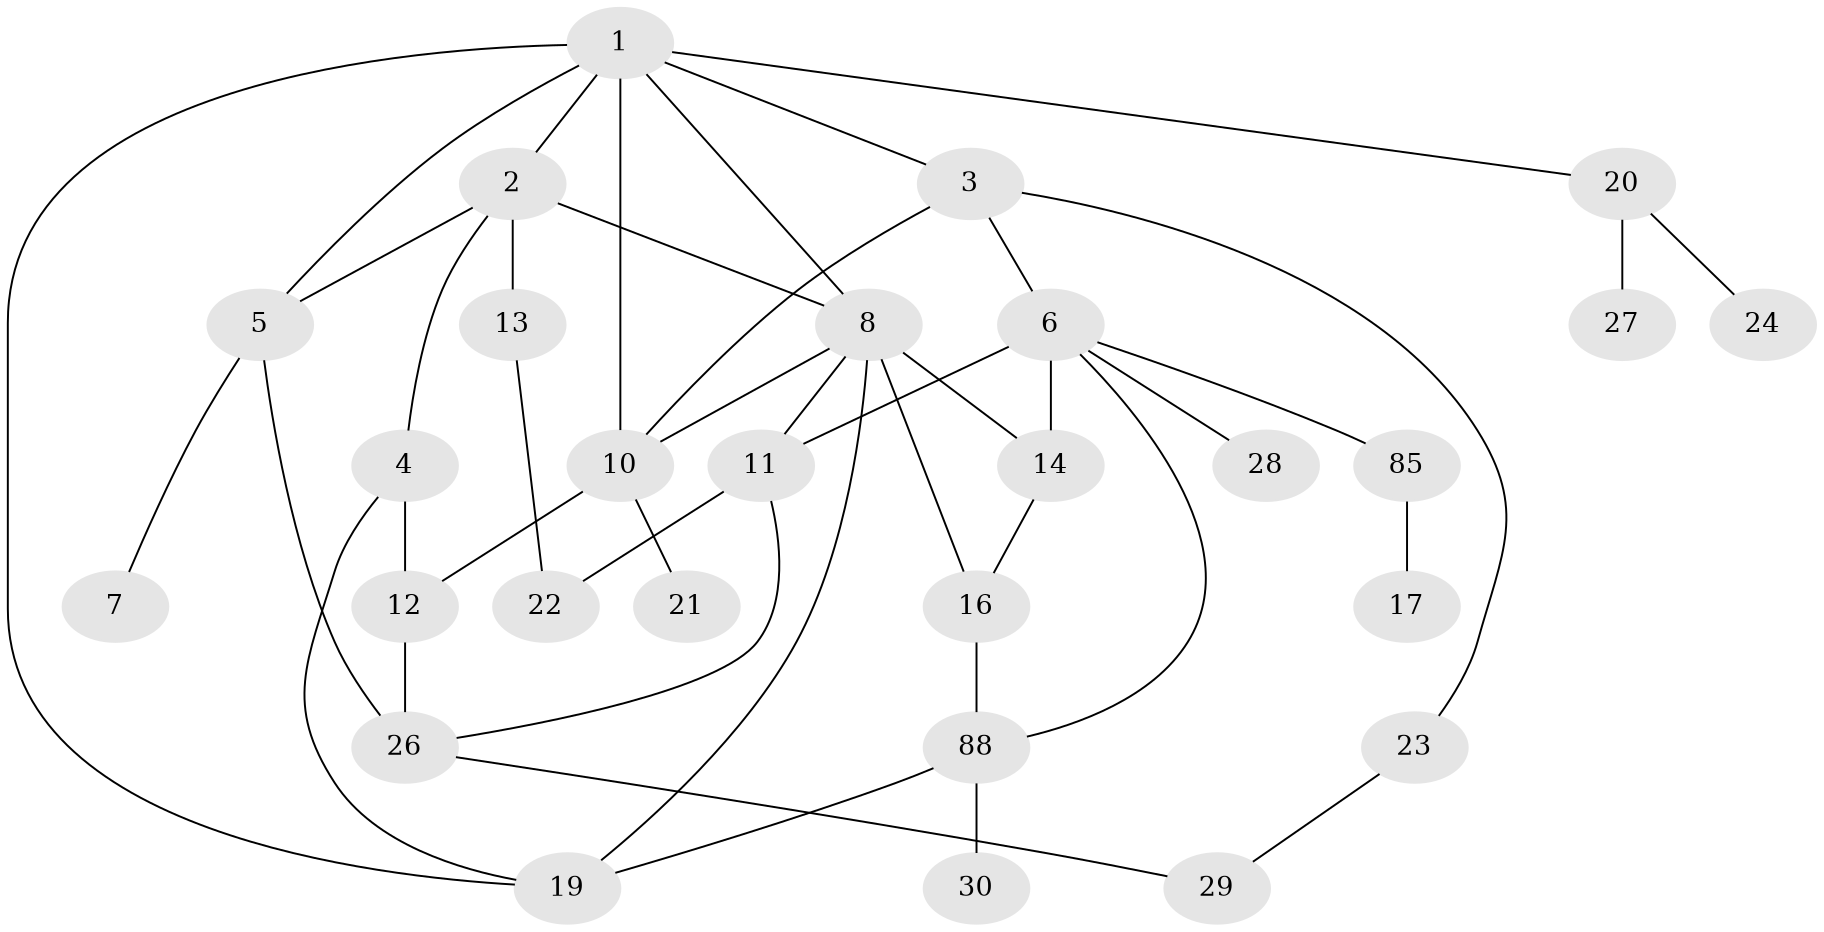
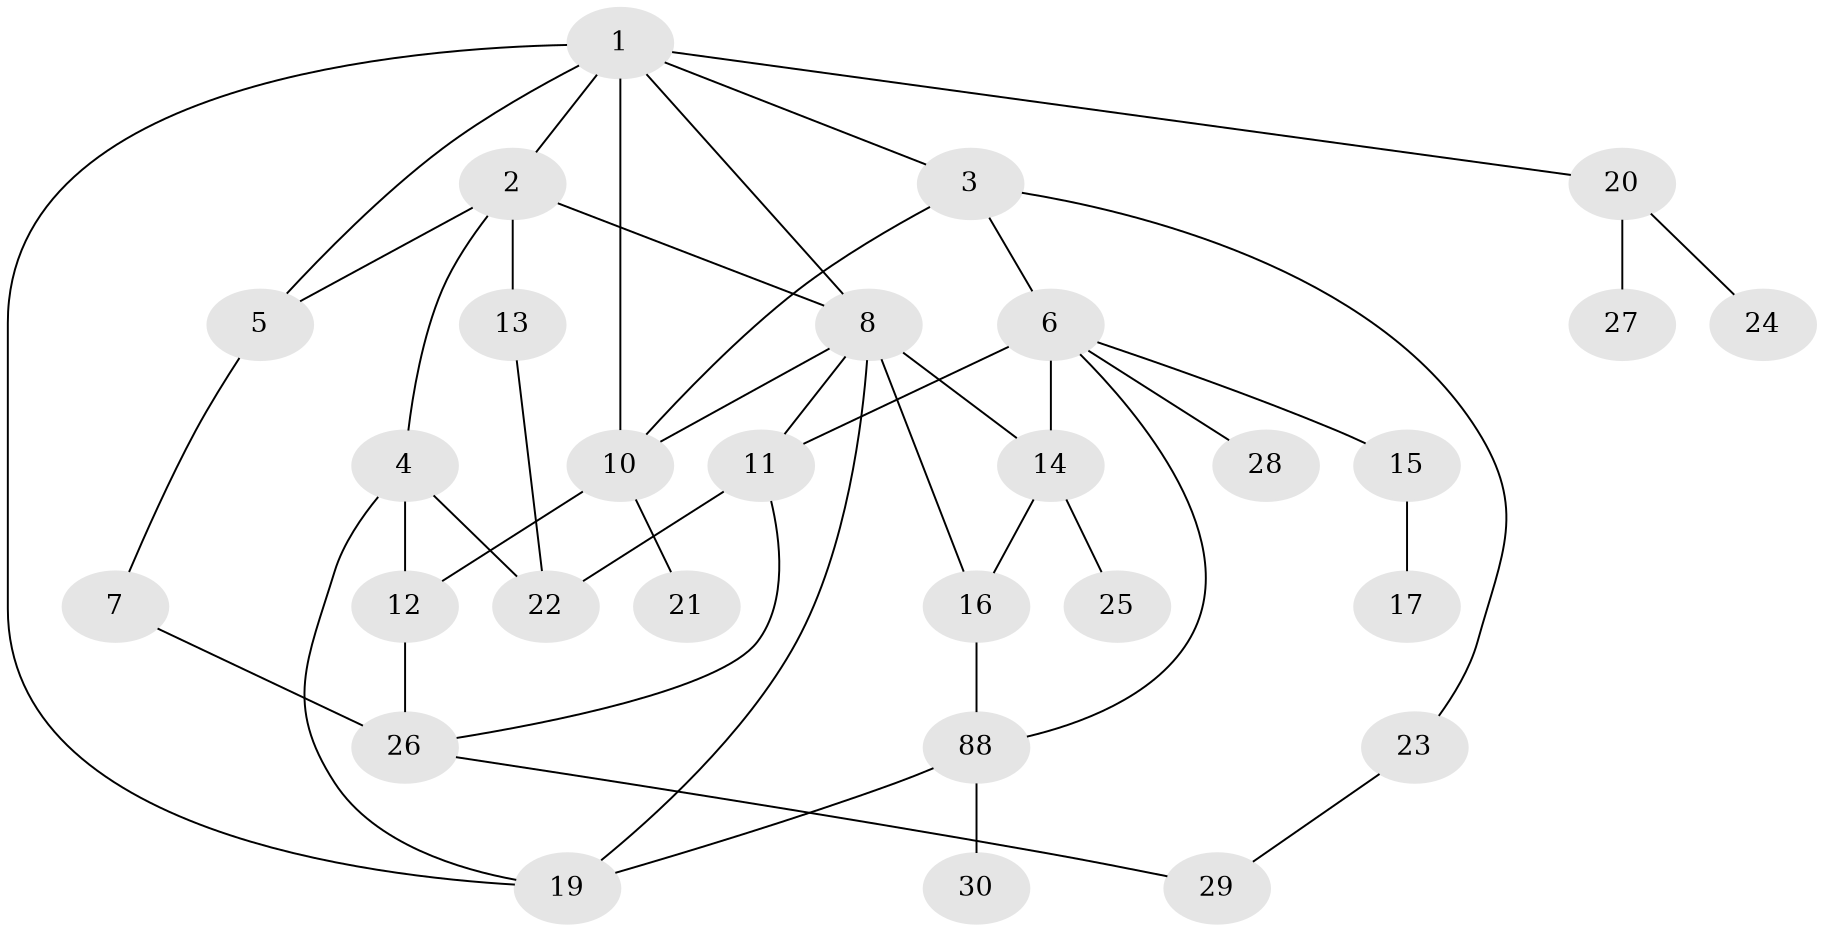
(1407, 466) -> (1407, 466)
none -> (475, 536)
(301, 545) -> (260, 677)
none -> (1117, 607)
